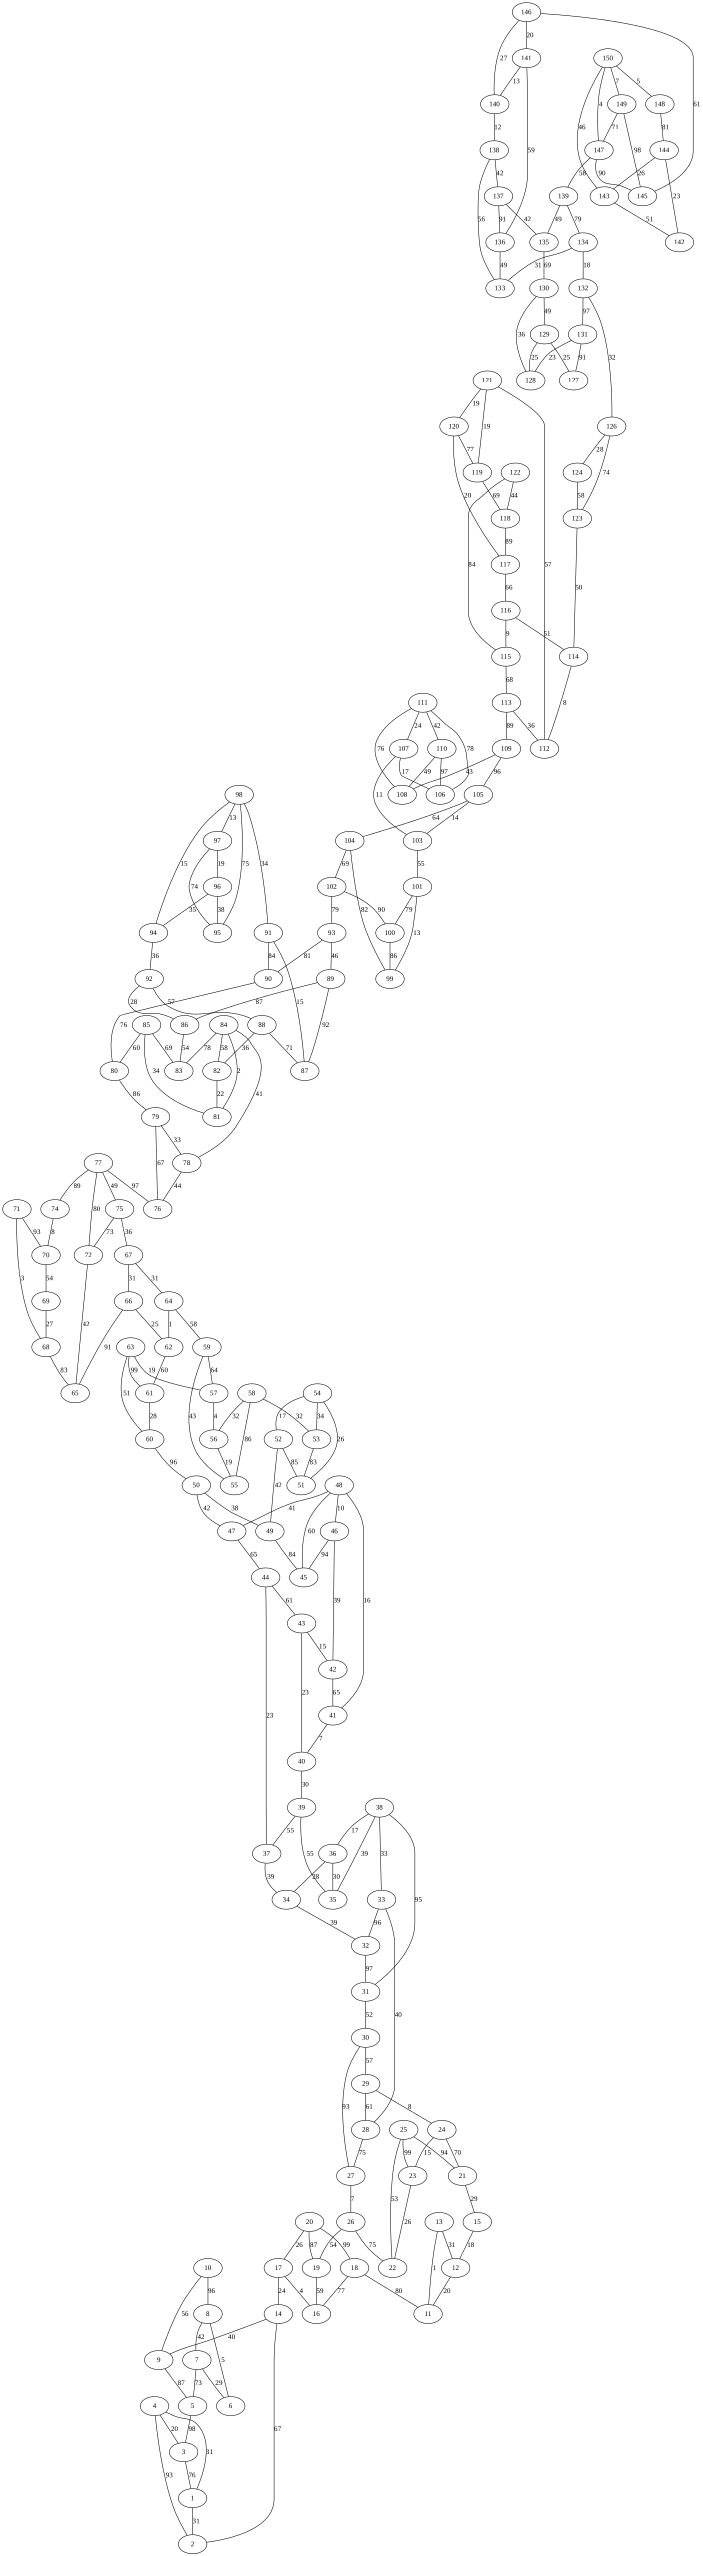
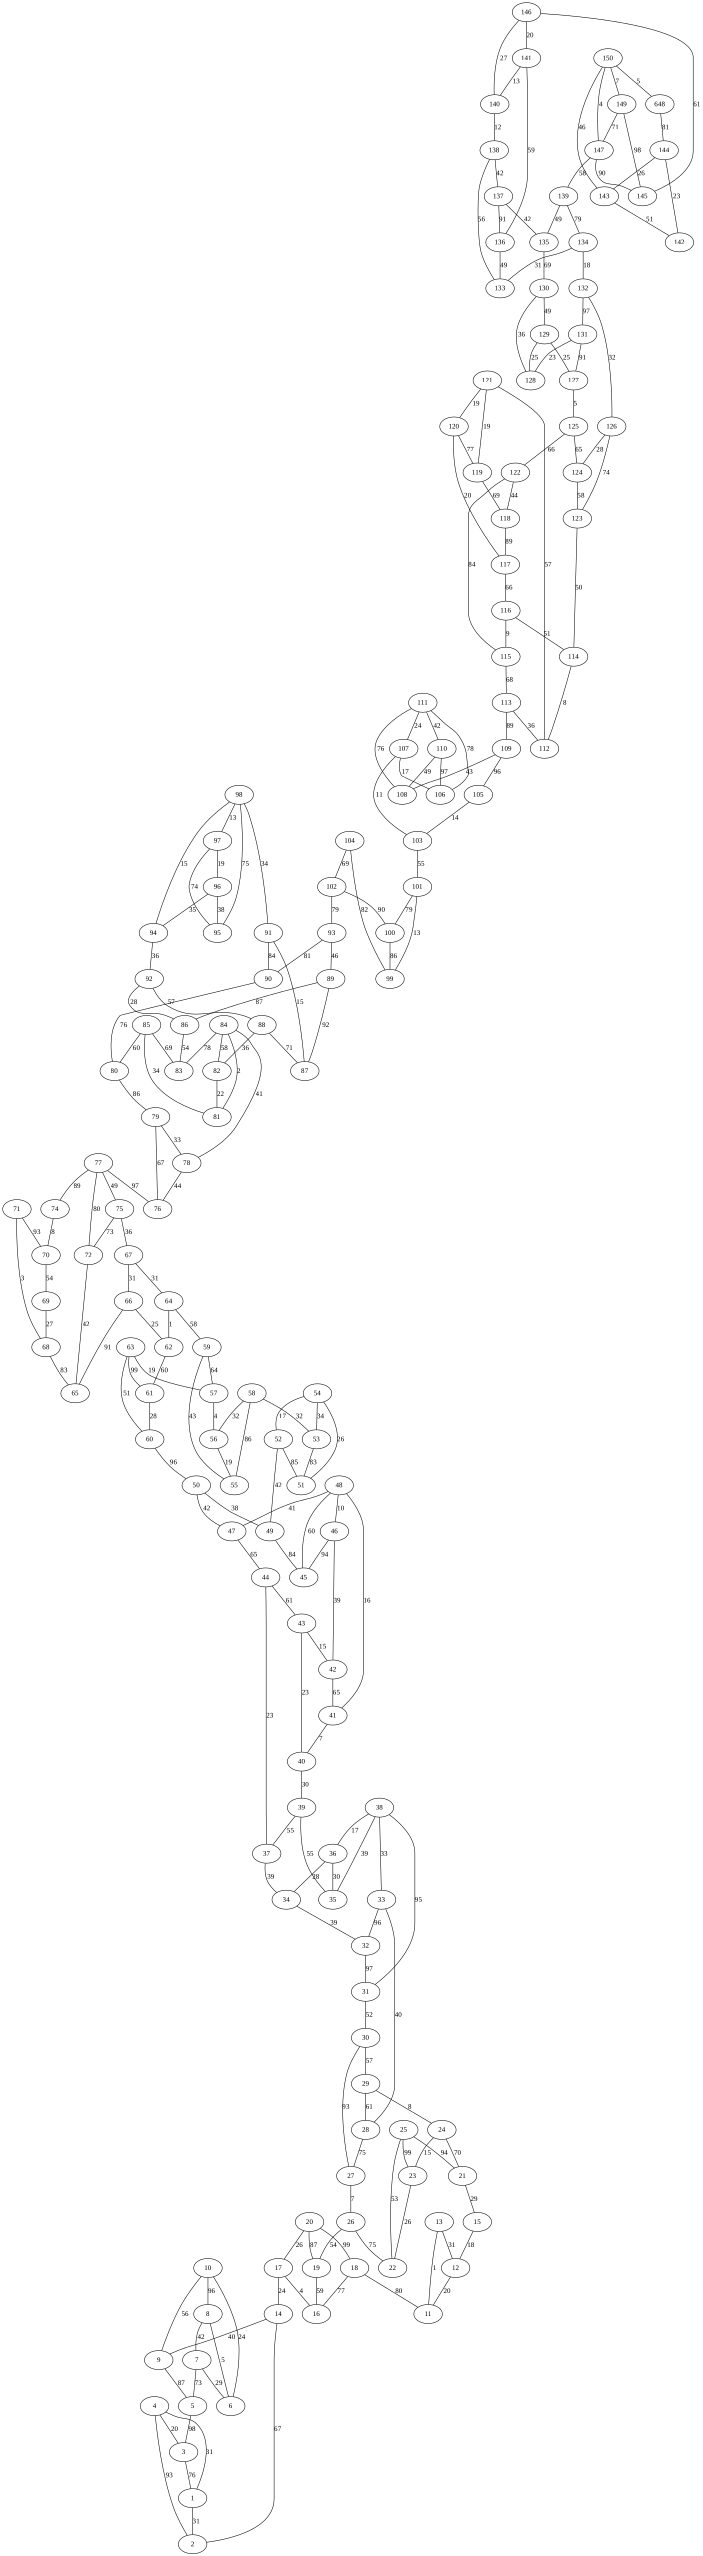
(660, 104) -> (660, 104)
none -> (574, 427)
(415, 820) -> none
none -> (238, 2334)
